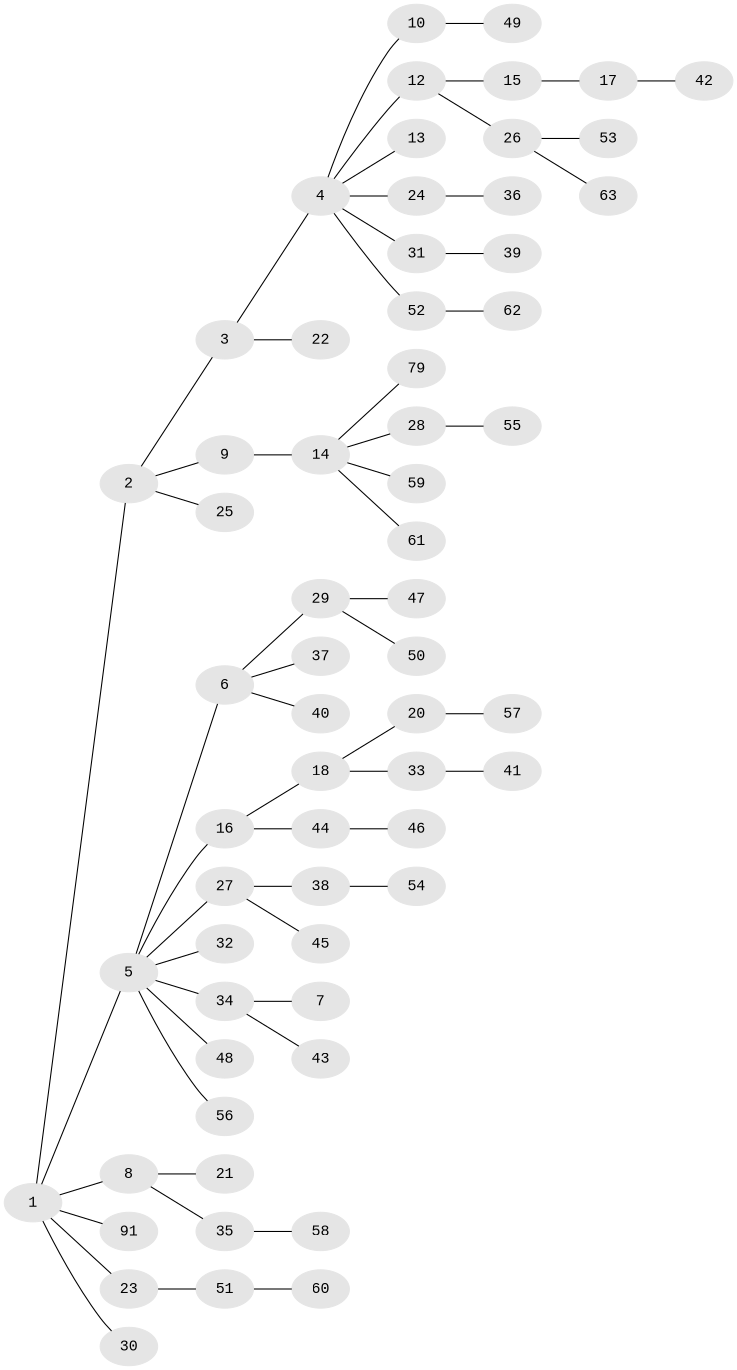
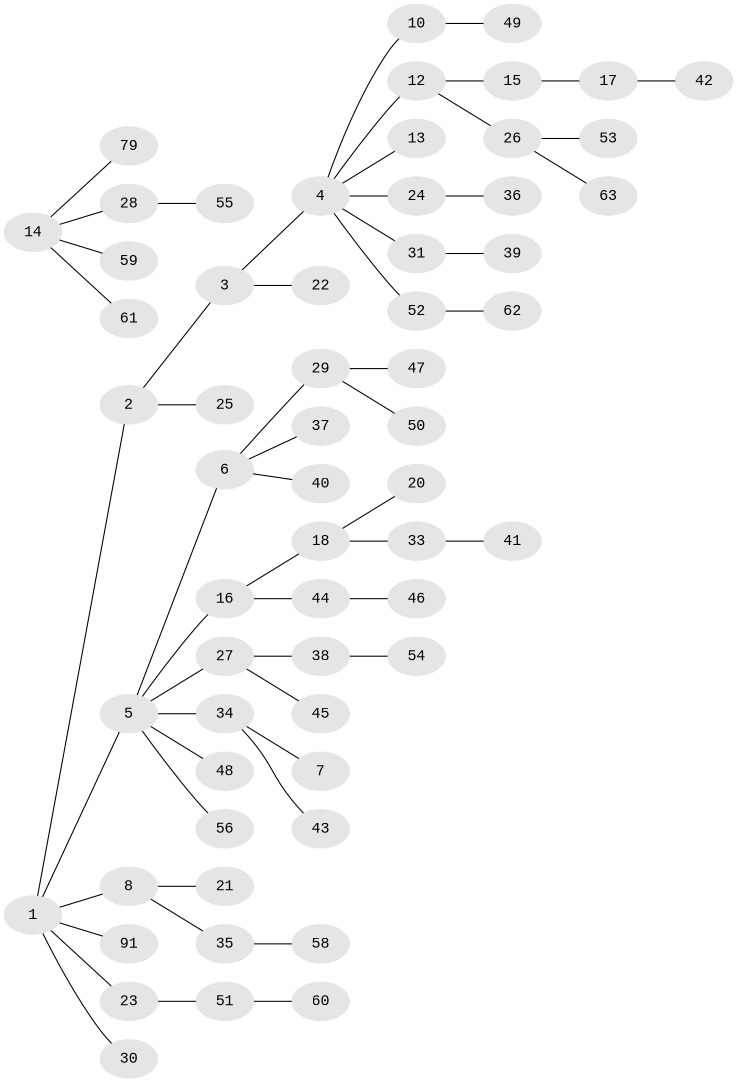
(225, 455) -> none
(512, 714) -> none
(225, 944) -> none
